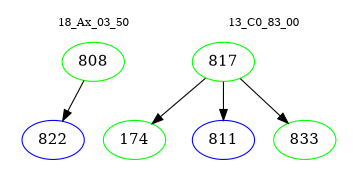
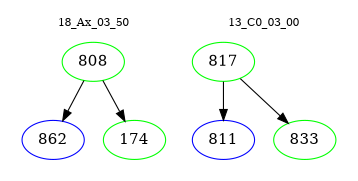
(264, 23) -> (264, 23)
(191, 91) -> (111, 96)
(53, 140) -> (53, 140)
